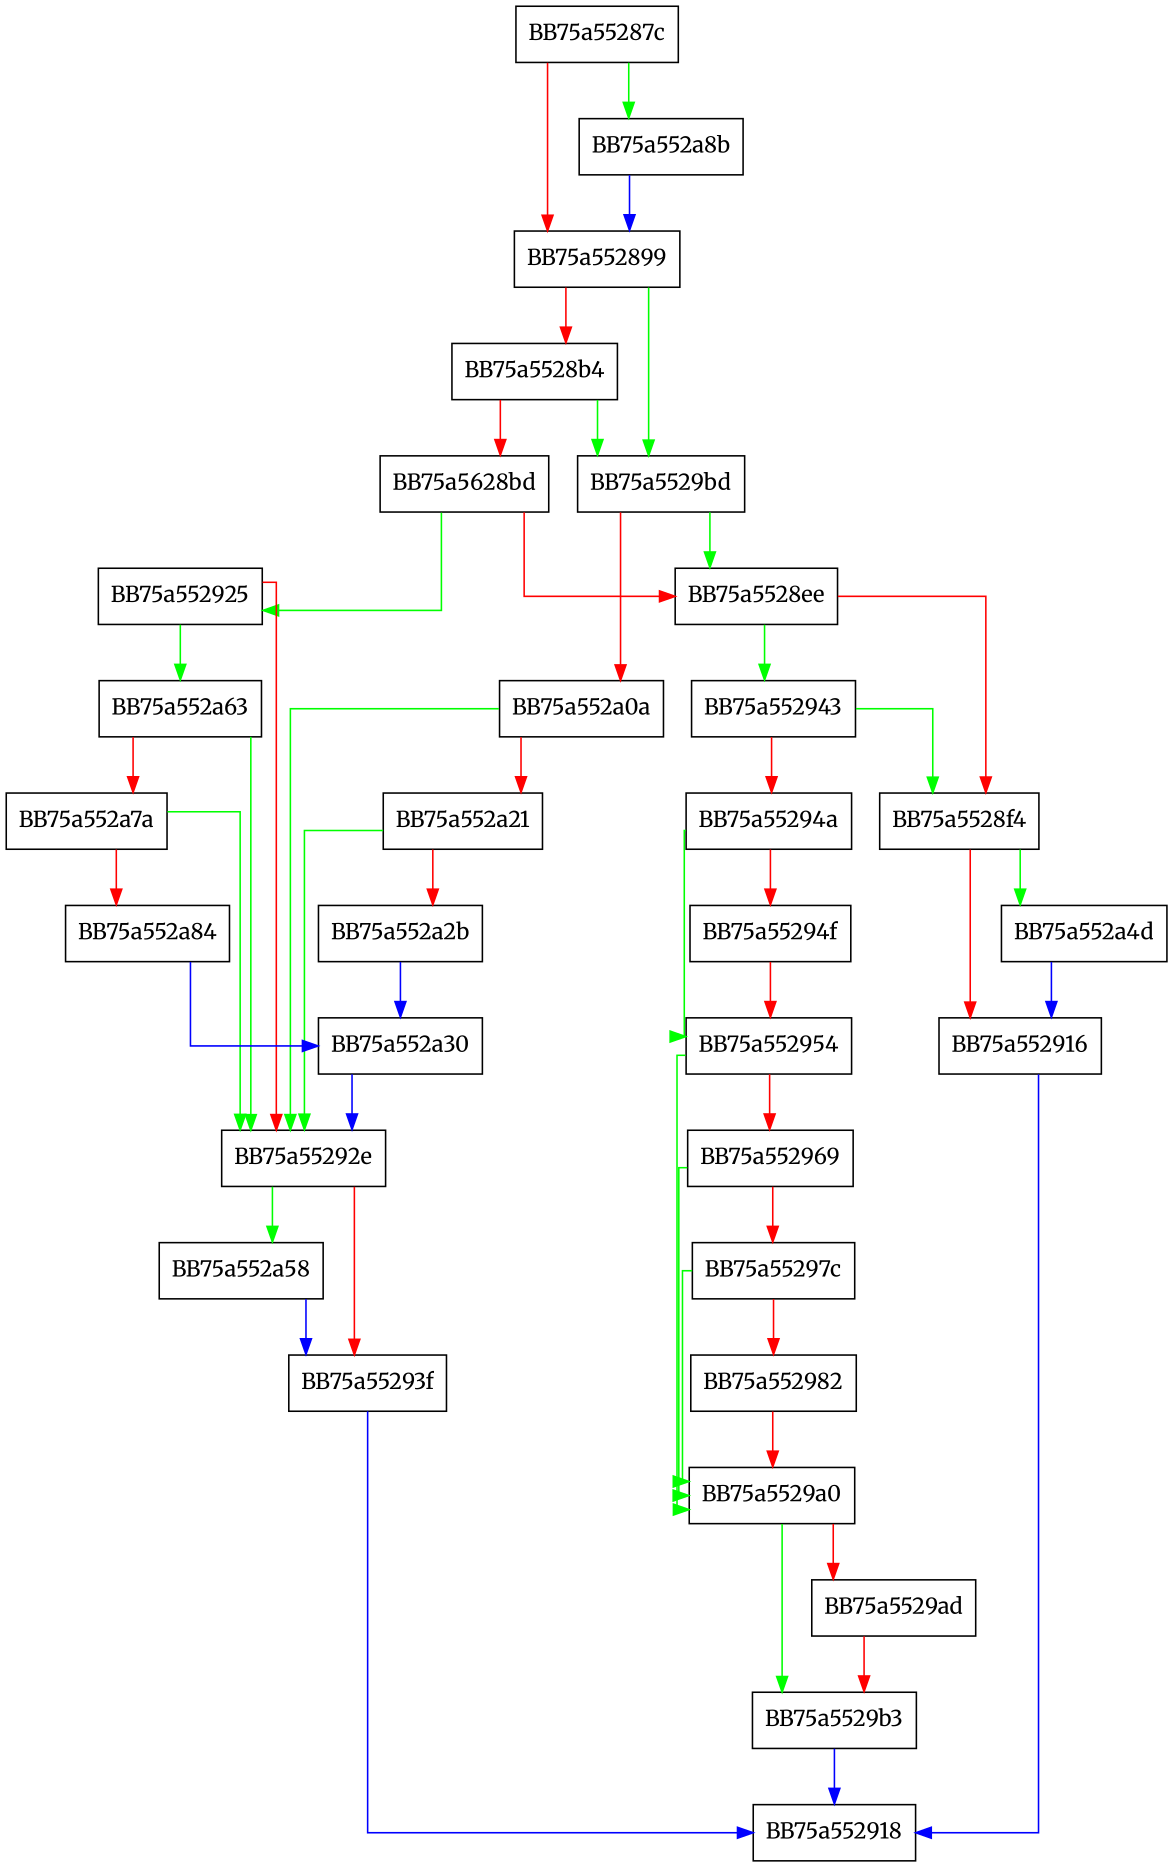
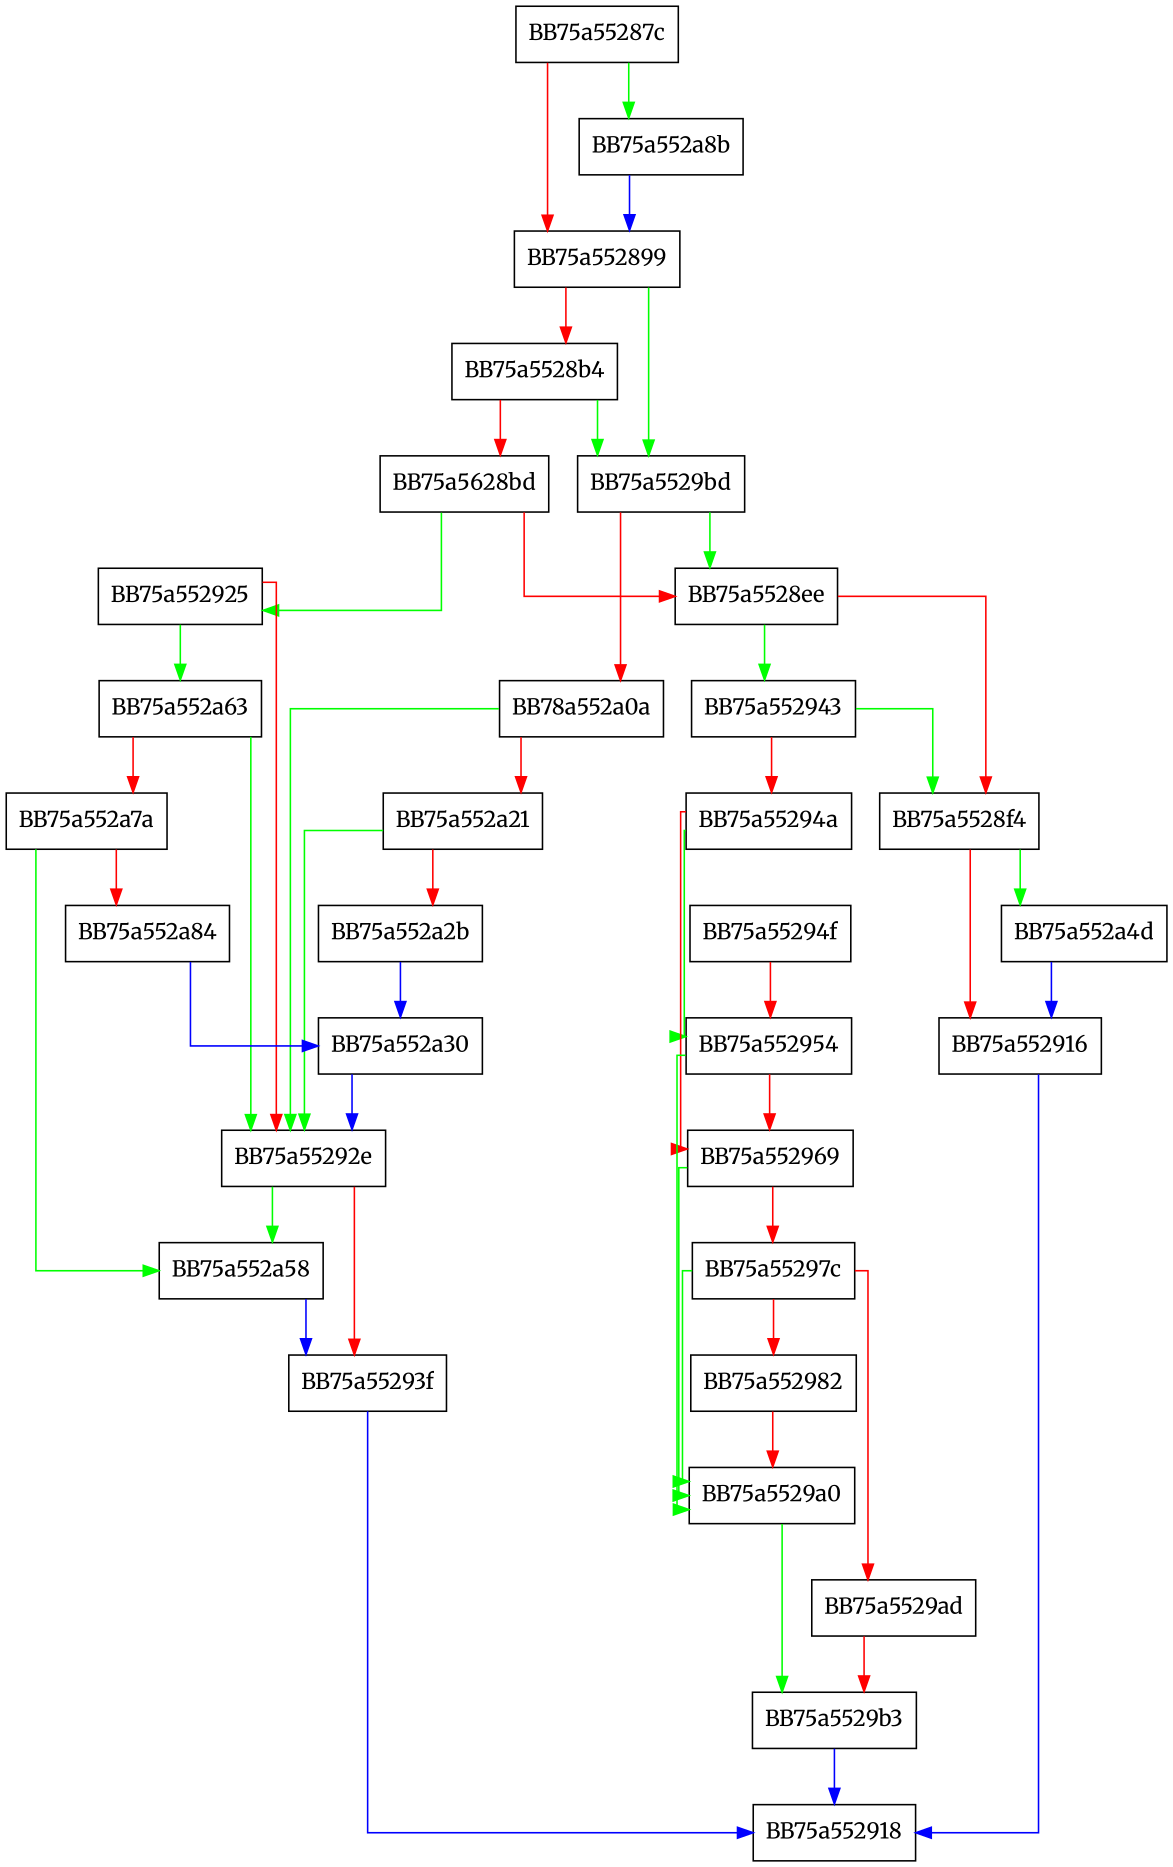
(582, 709) -> (582, 709)
(770, 869) -> (681, 978)
(240, 927) -> (36, 1114)
(833, 1544) -> (868, 1411)
